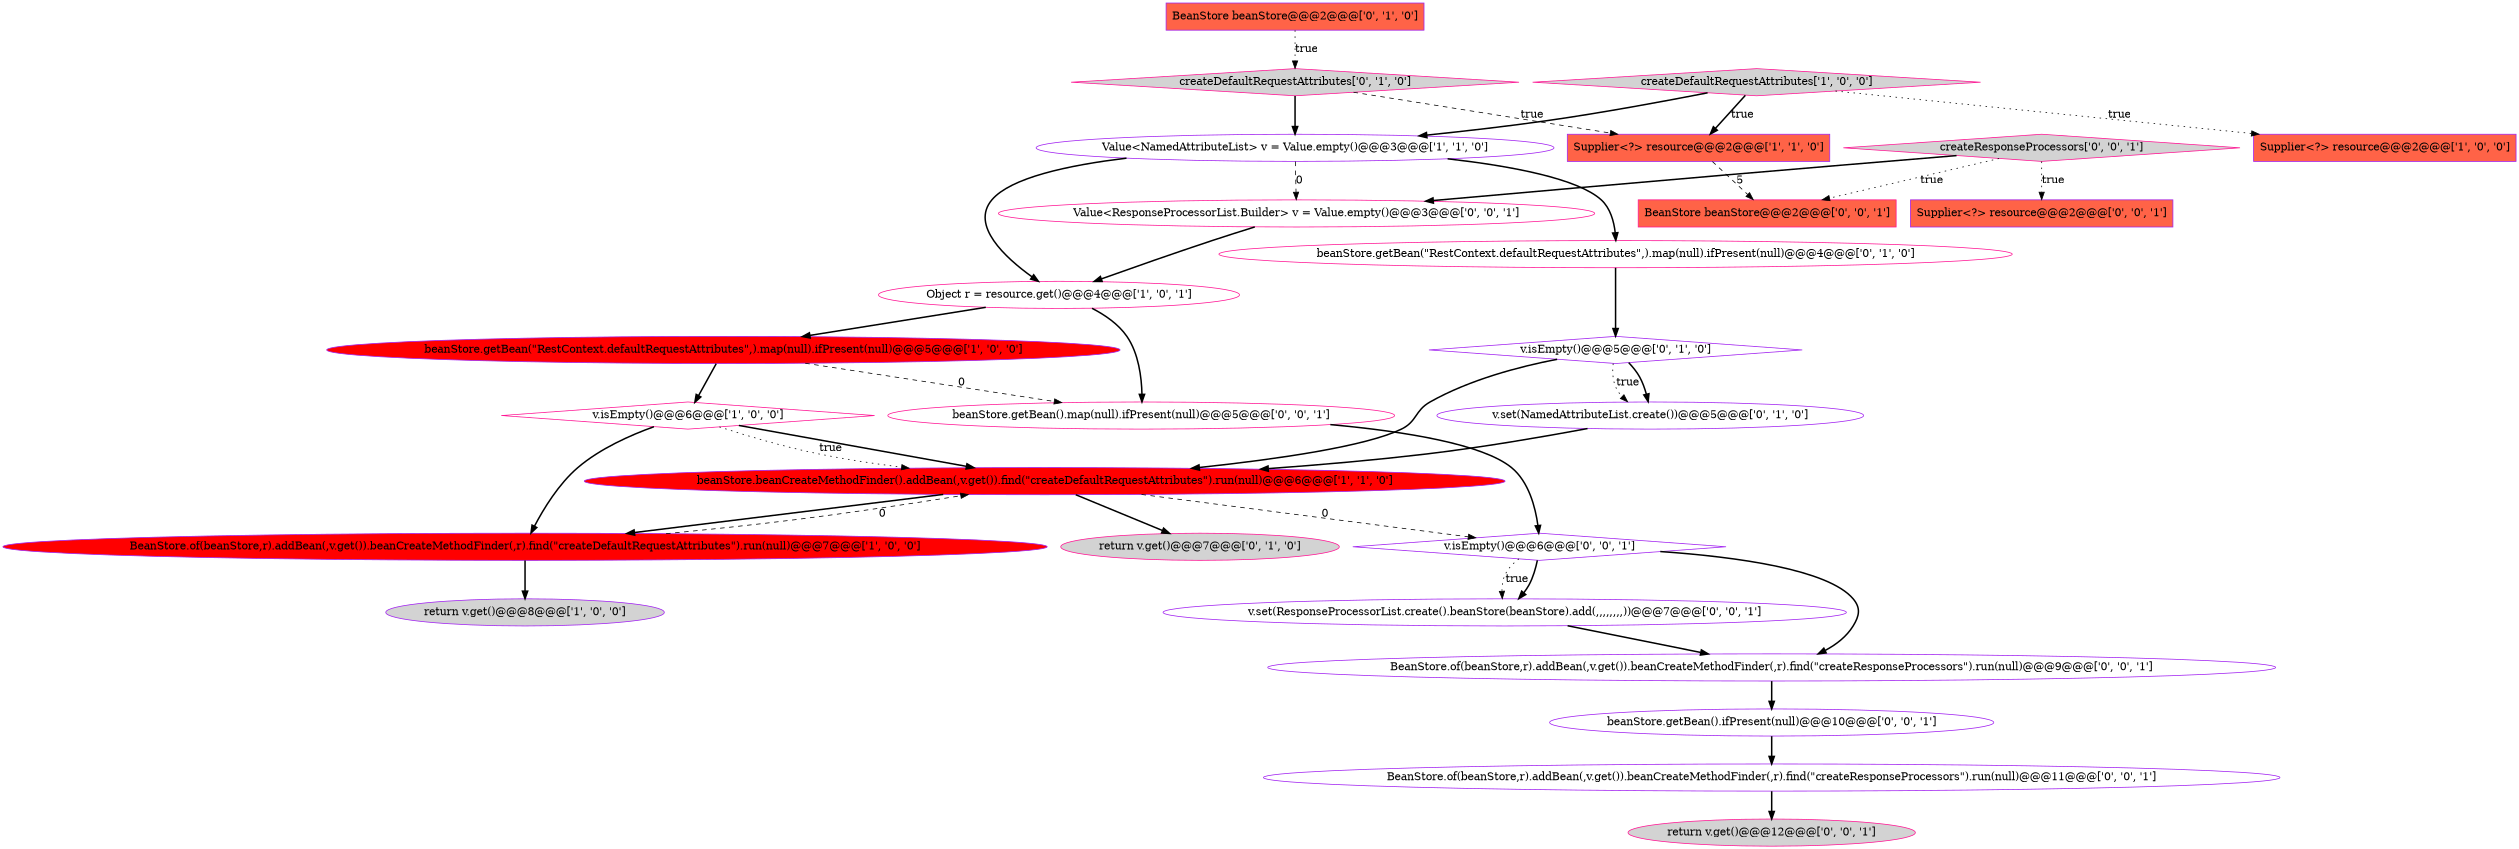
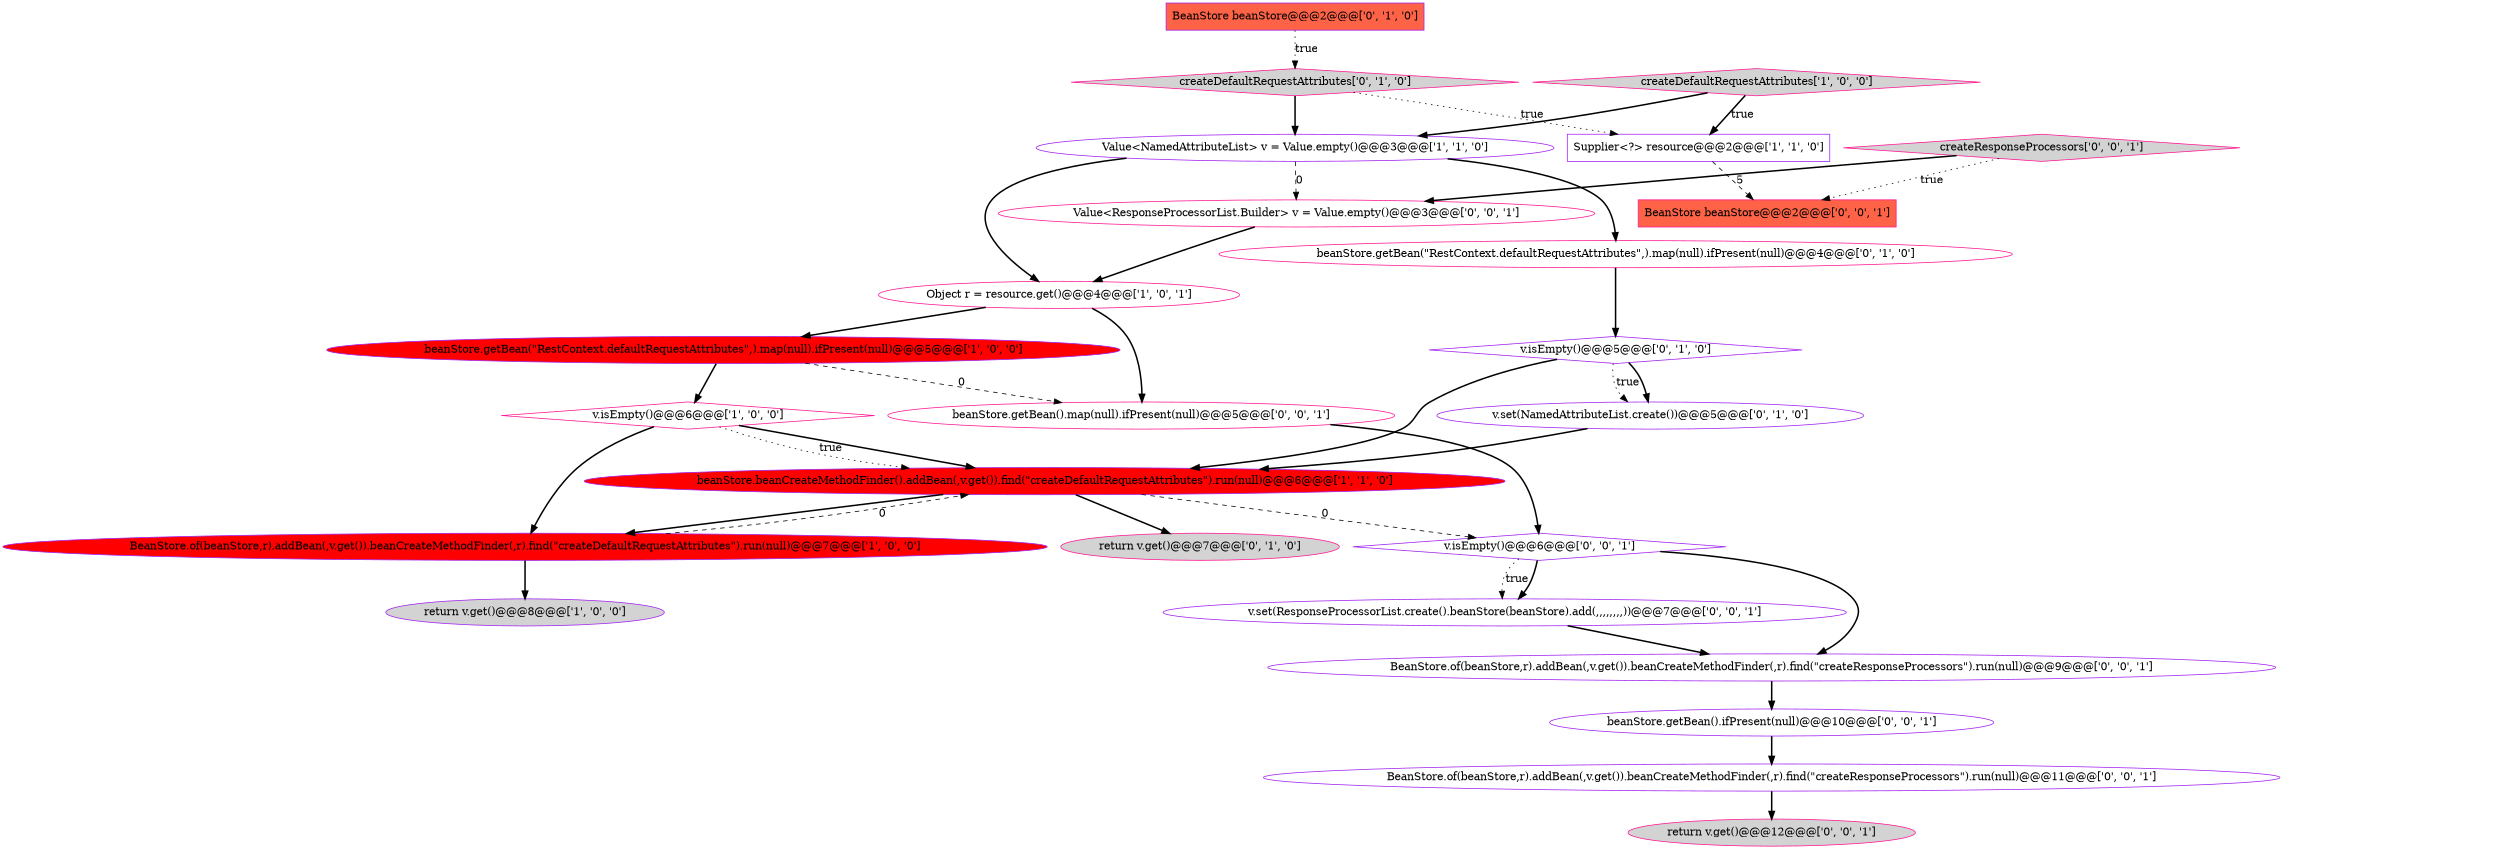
(1482, 113) -> (1482, 113)
(1699, 148) -> (1699, 148)
(2385, 148) -> none
(2042, 213) -> none
